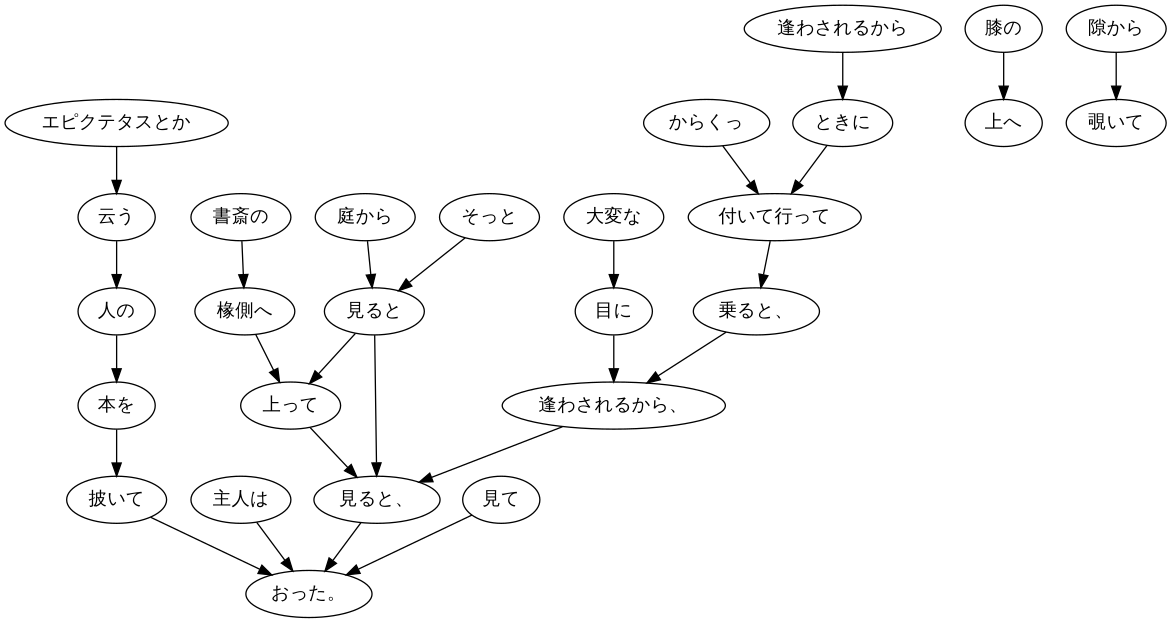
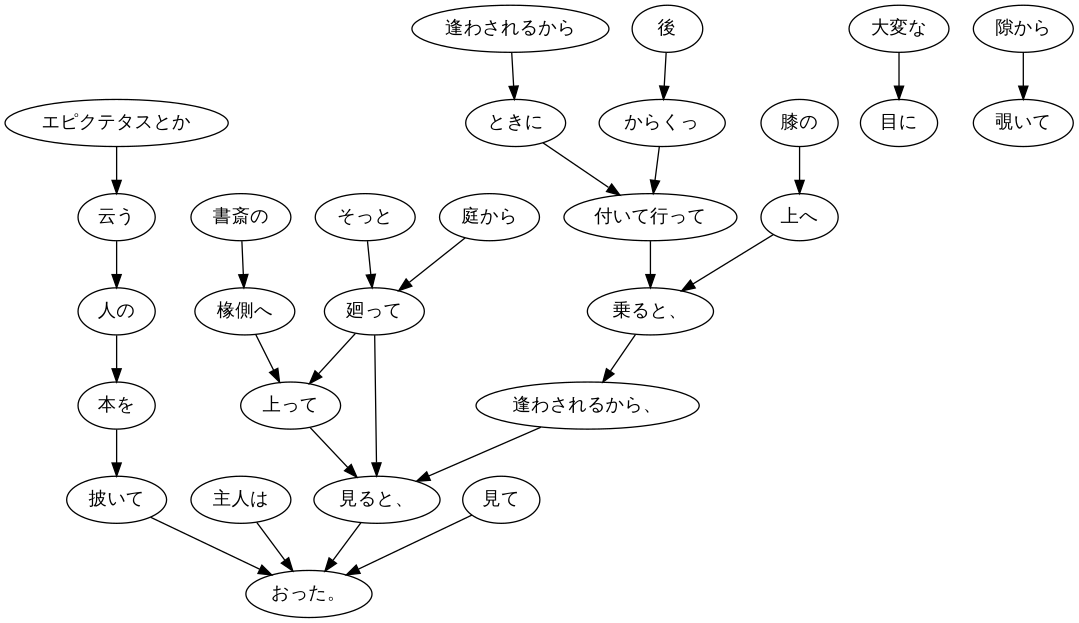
none -> (667, 29)
none -> (733, 259)
(374, 311) -> (374, 311)
(614, 352) -> none
